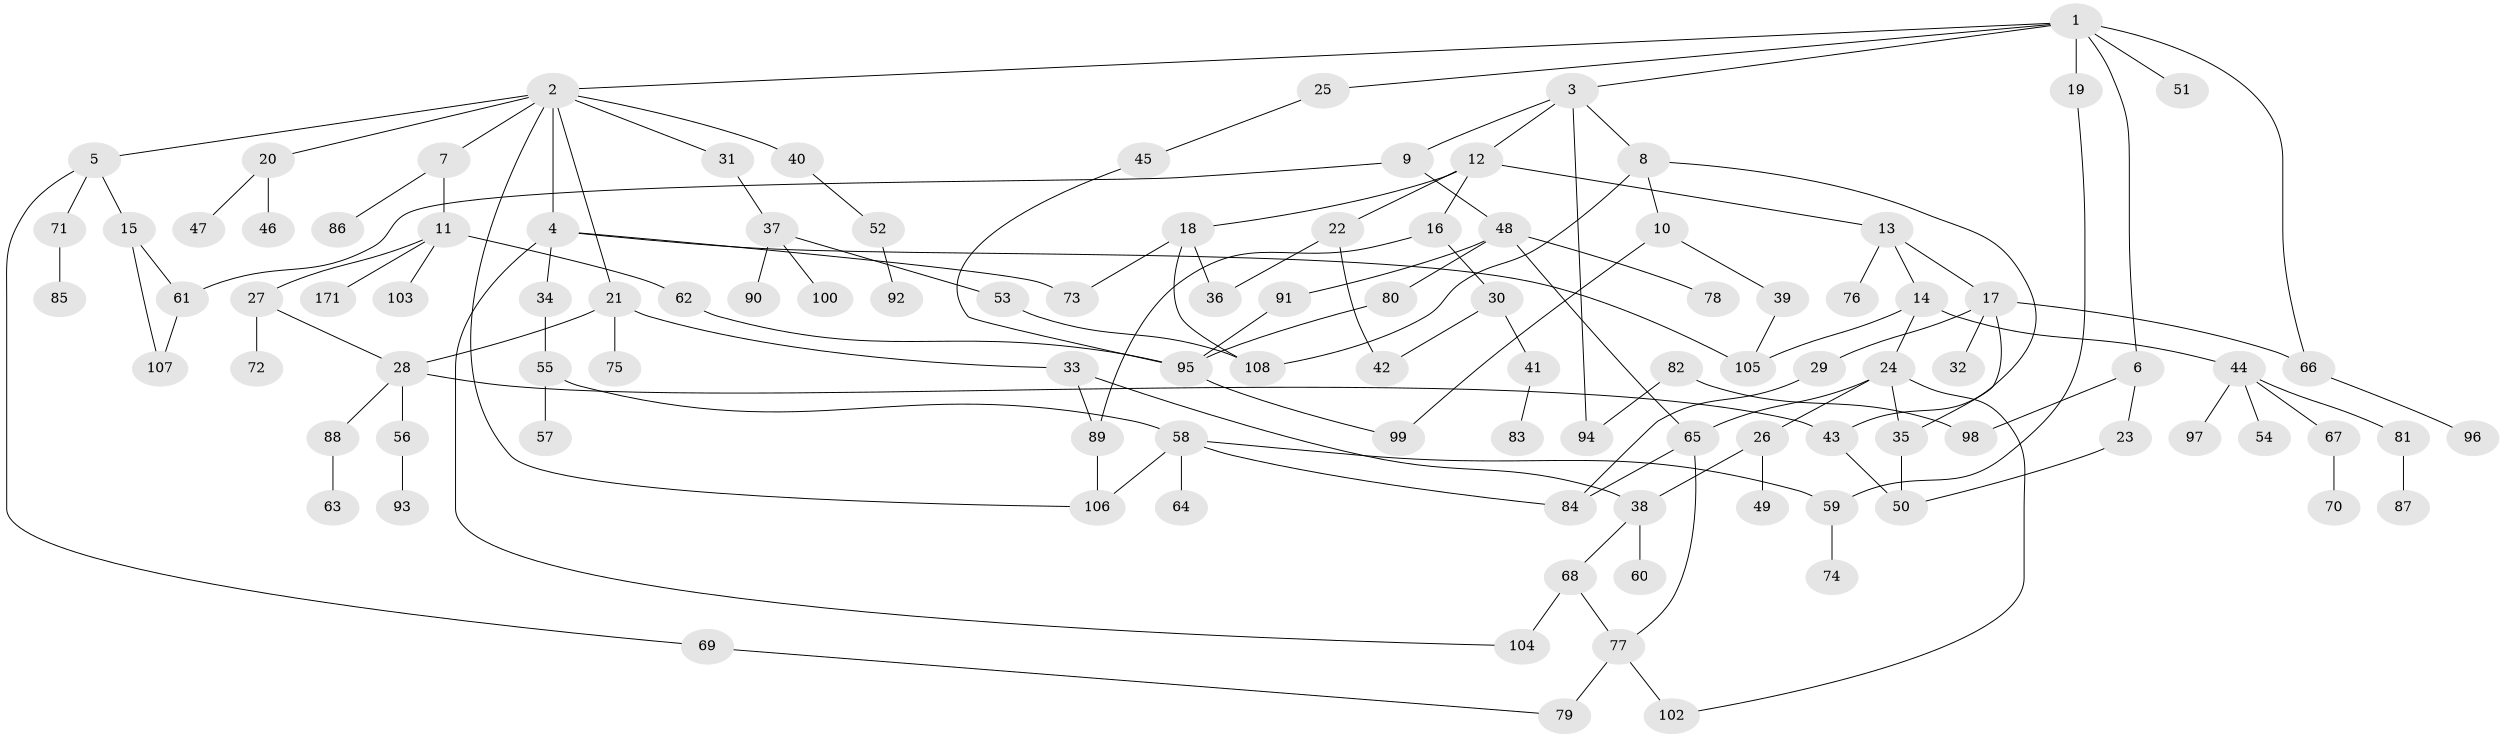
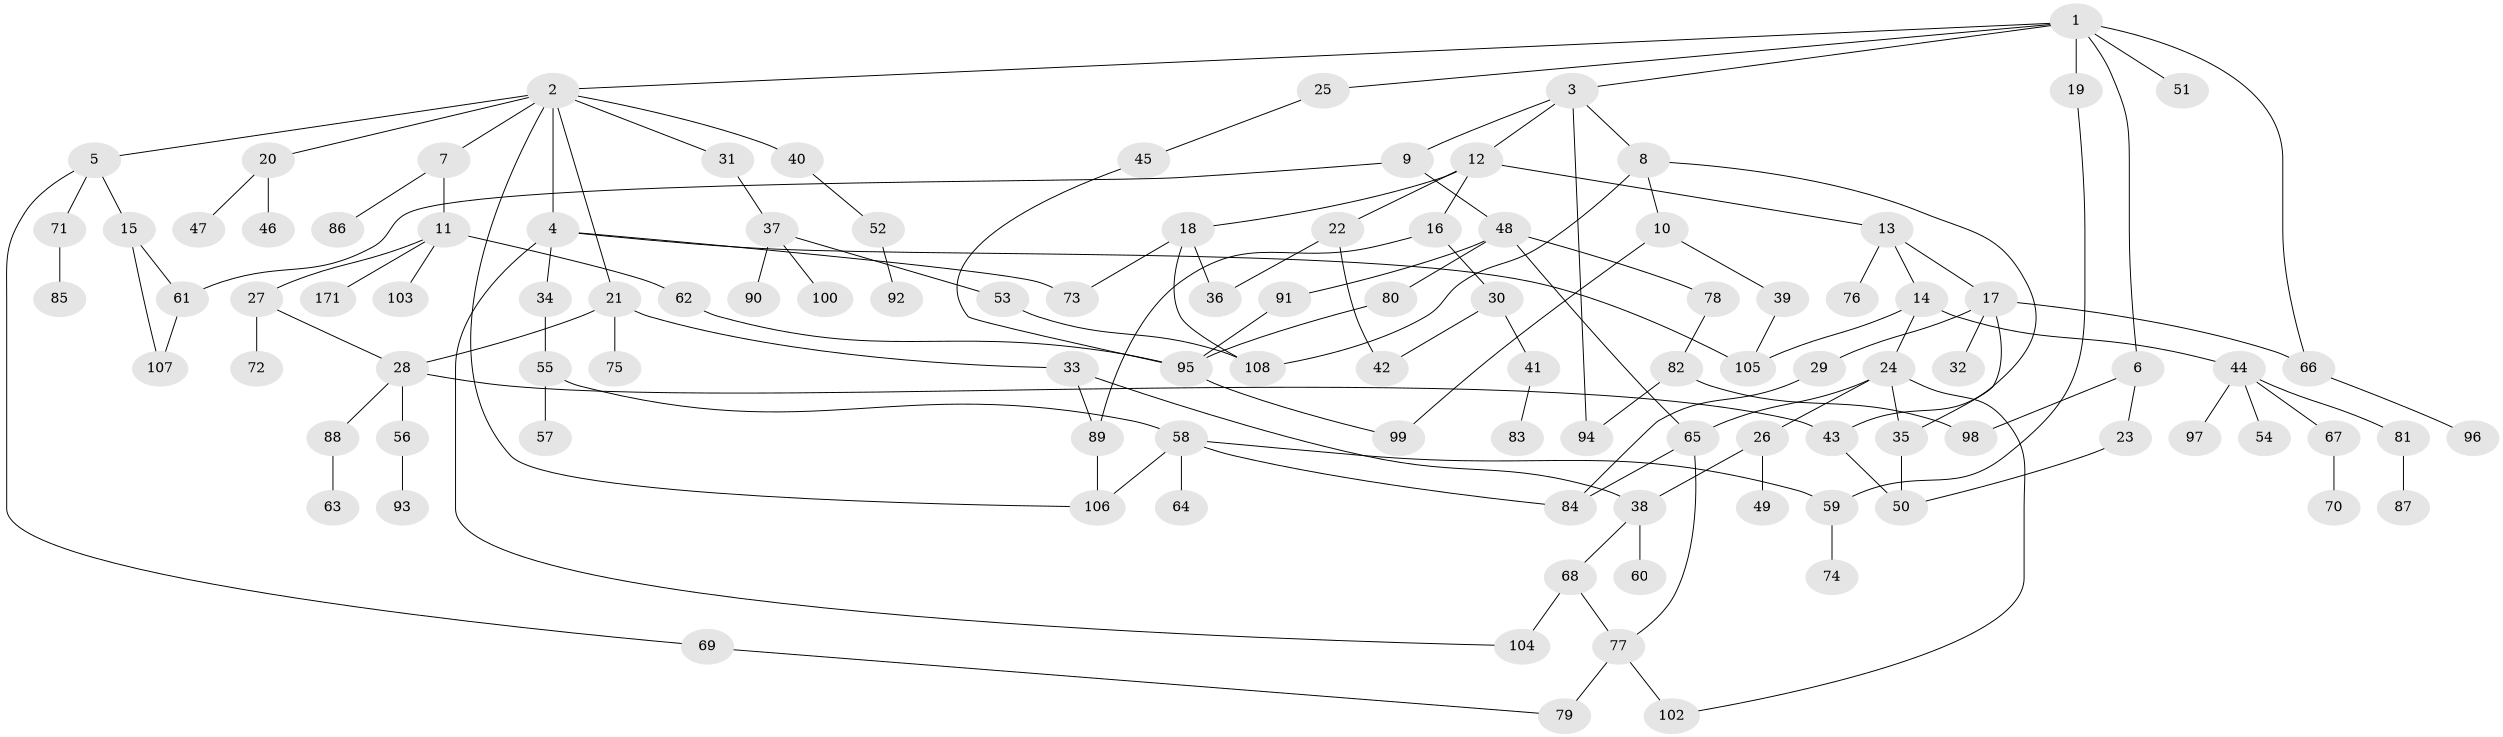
none -> (1695, 334)
